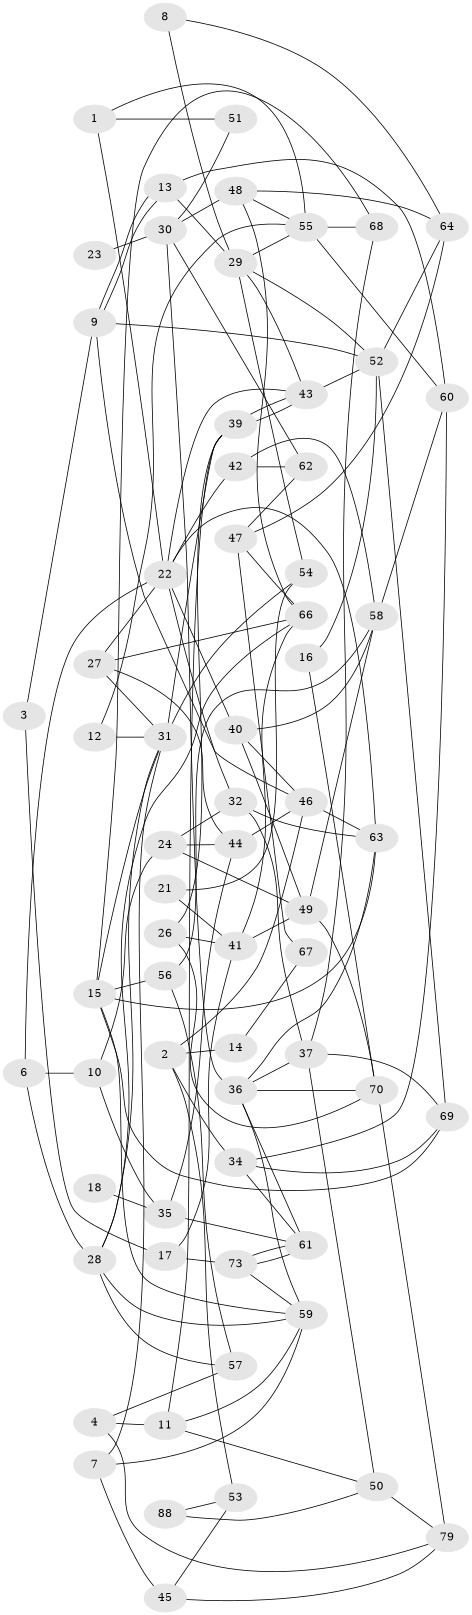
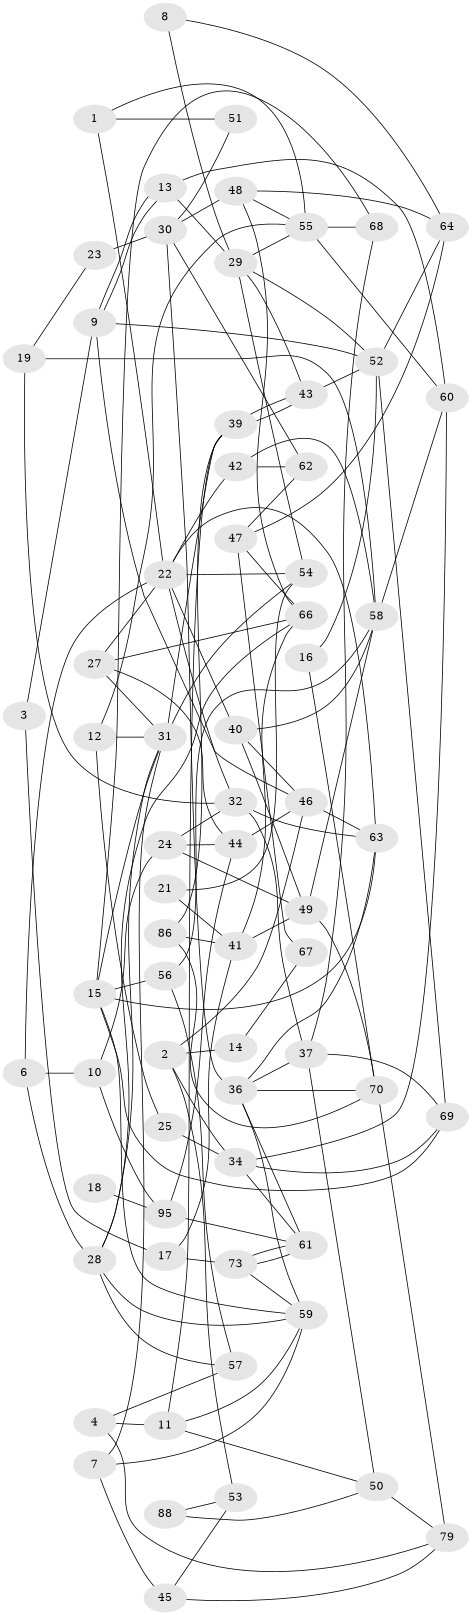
none -> (24, 359)
(194, 444) -> (236, 574)
(165, 934) -> (165, 934)
none -> (165, 1127)
(165, 1214) -> (165, 1214)
